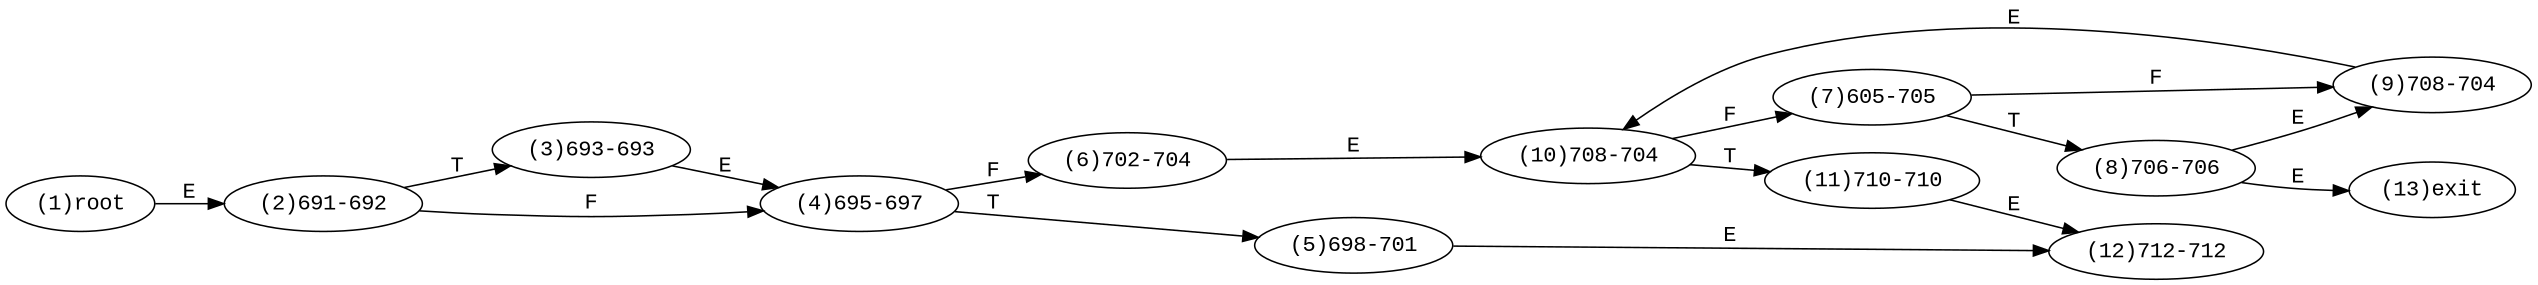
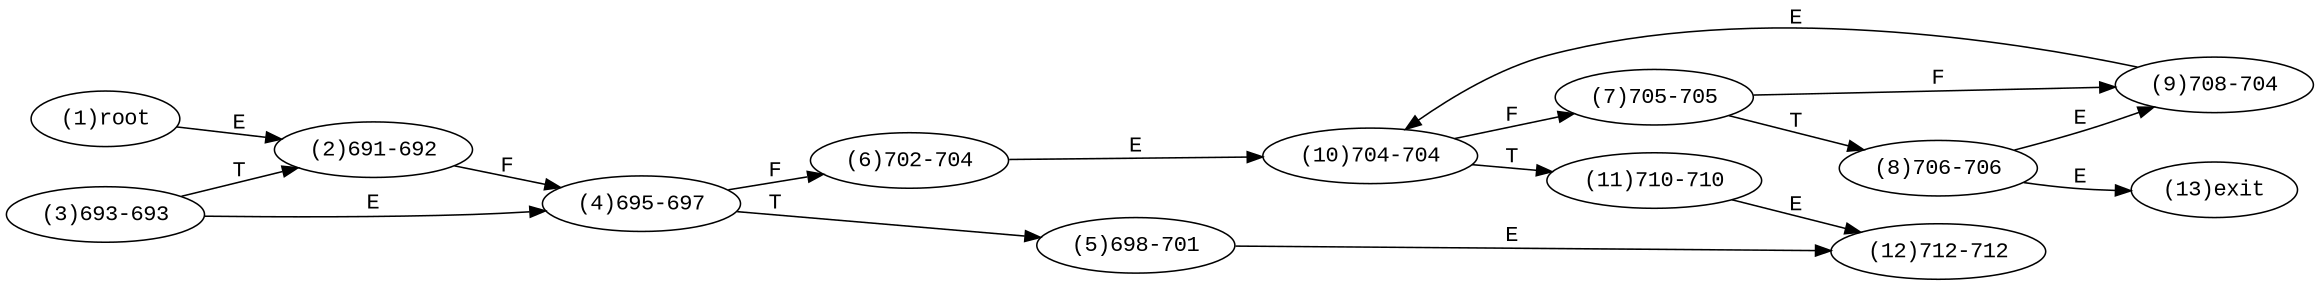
(1872, 97) -> (1654, 97)
(1588, 156) -> (1370, 156)
(450, 178) -> (232, 184)
